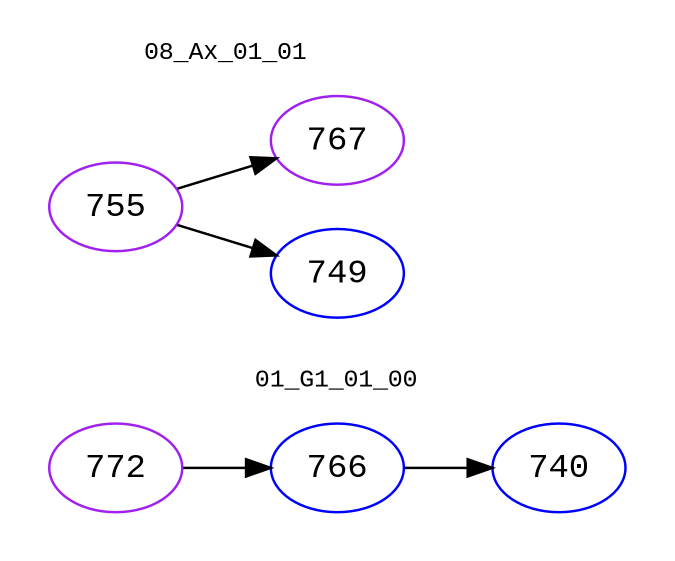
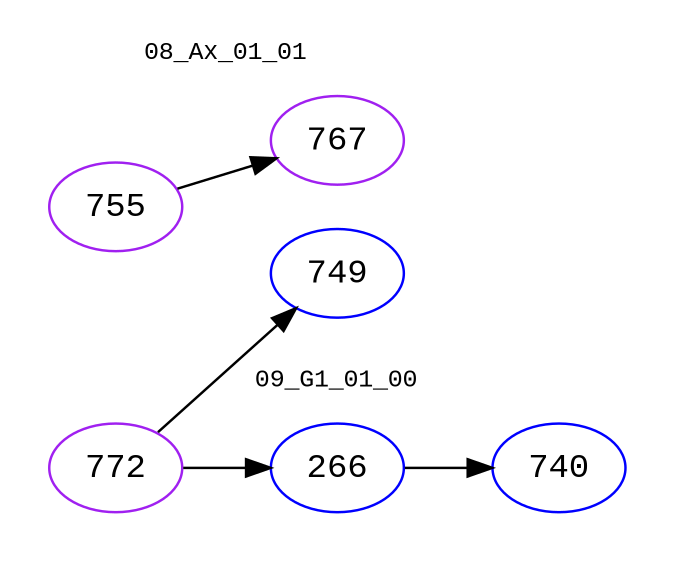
(215, 237) -> (218, 379)
(337, 380) -> (337, 380)
(337, 468) -> (337, 468)
